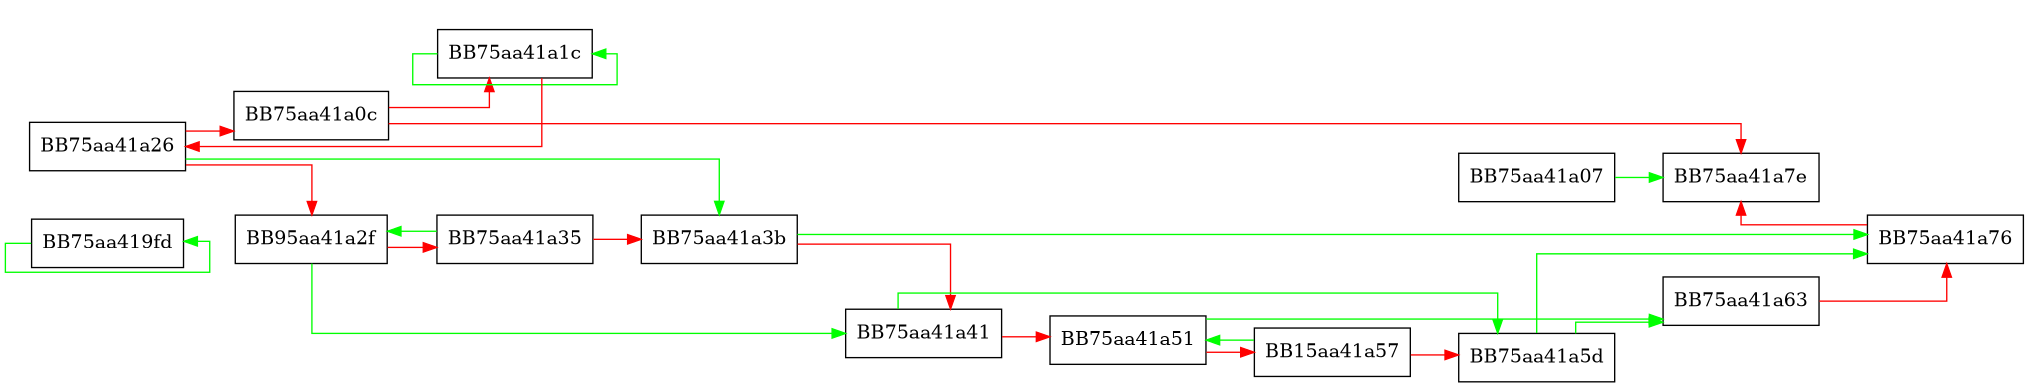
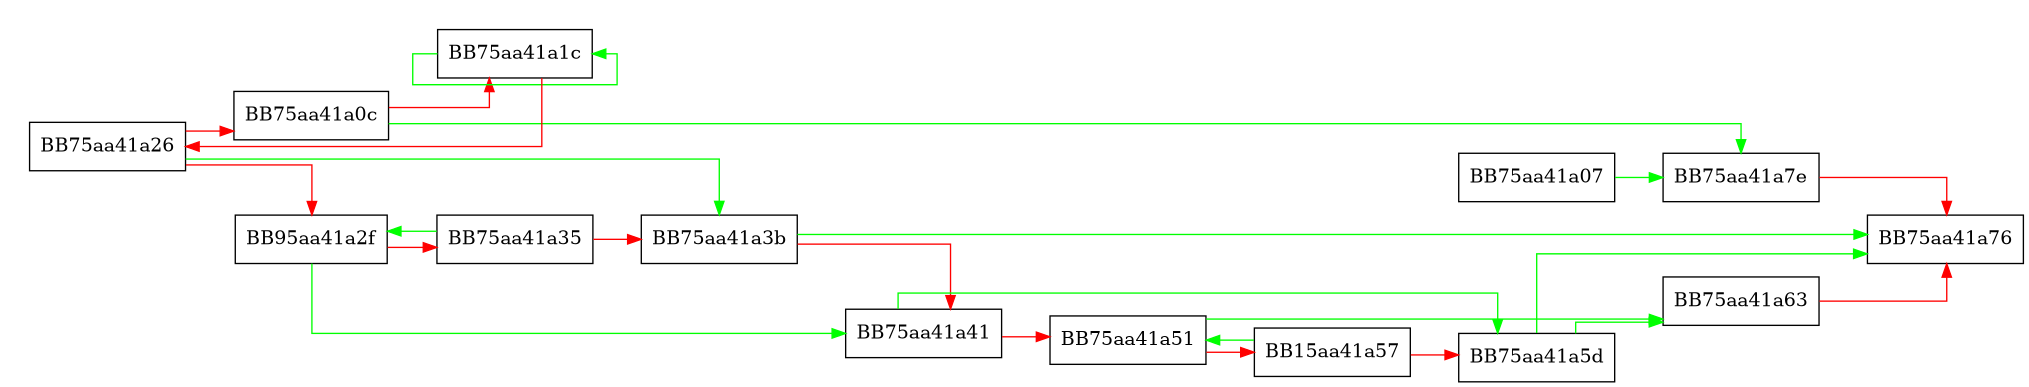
(1073, 124) -> (1073, 124)
(1799, 225) -> (1895, 177)
(108, 243) -> none
